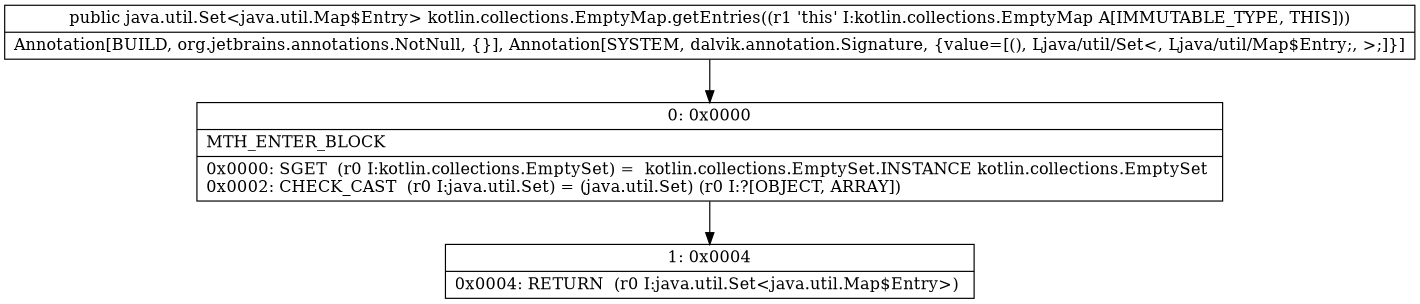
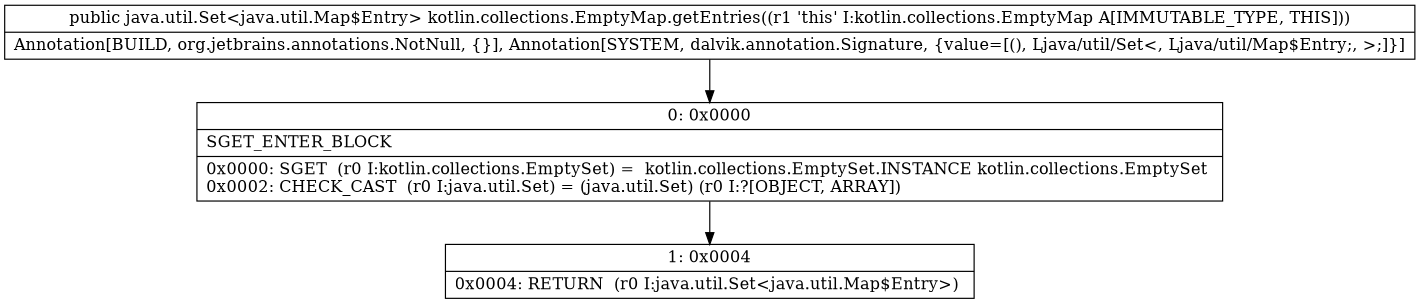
(297, 142) -> (300, 142)
